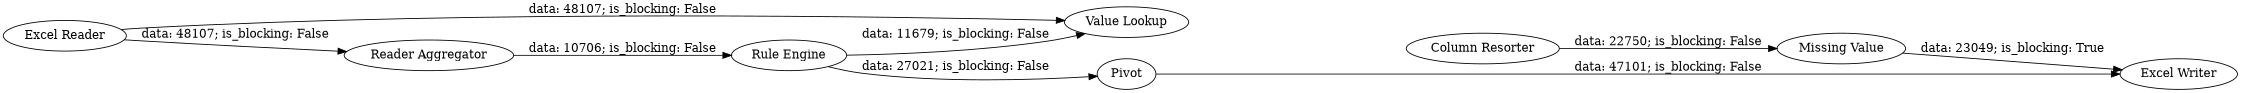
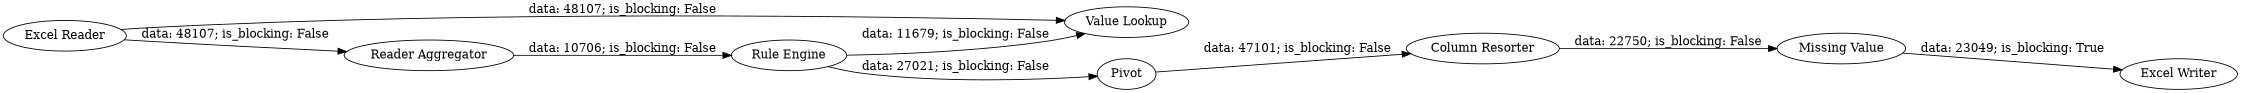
(1634, 74) -> (1279, 63)
